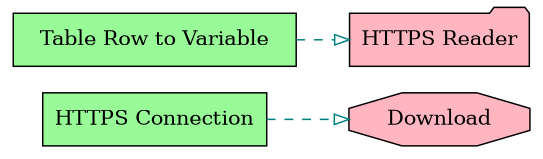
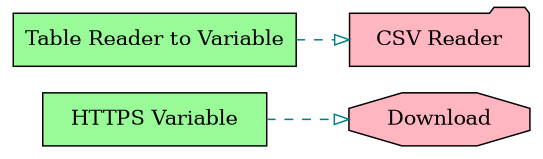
(155, 40) -> (155, 40)
(439, 40) -> (439, 40)
(155, 119) -> (155, 119)
